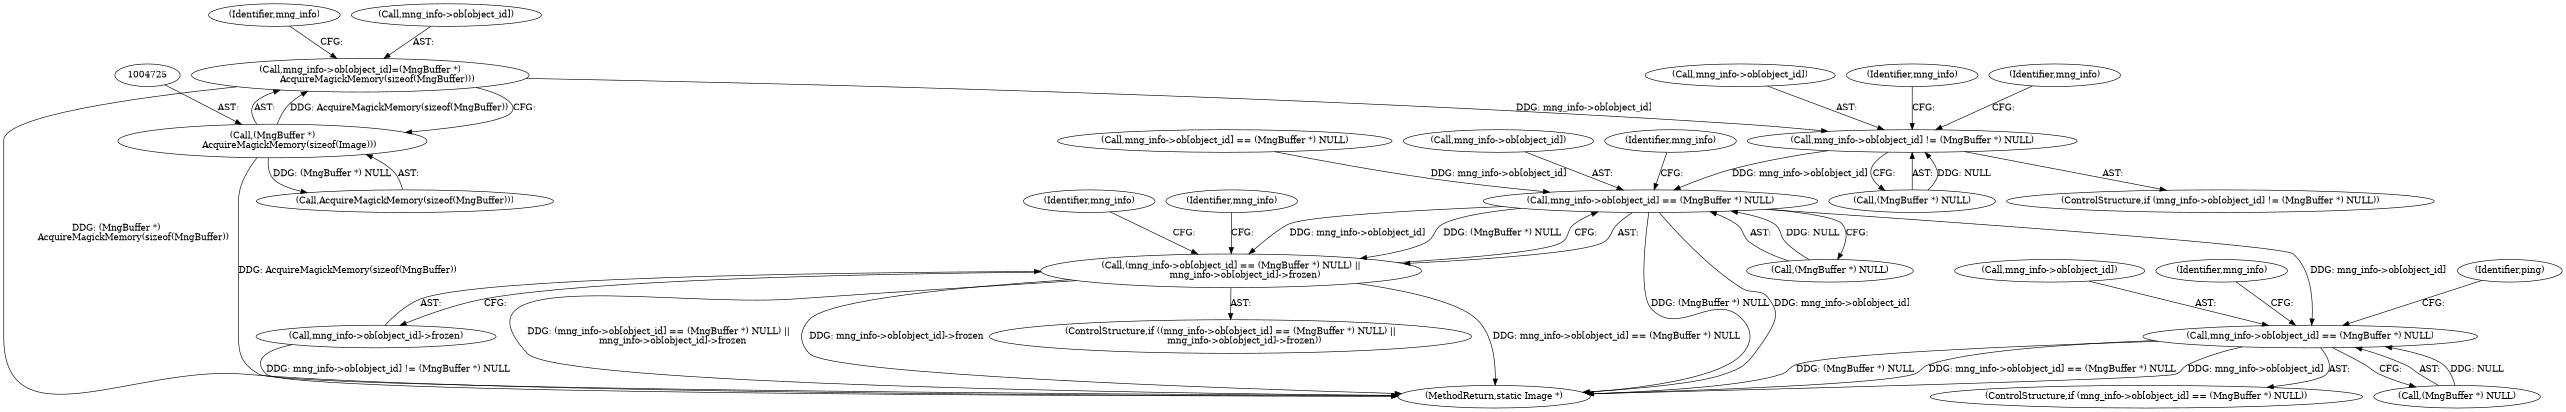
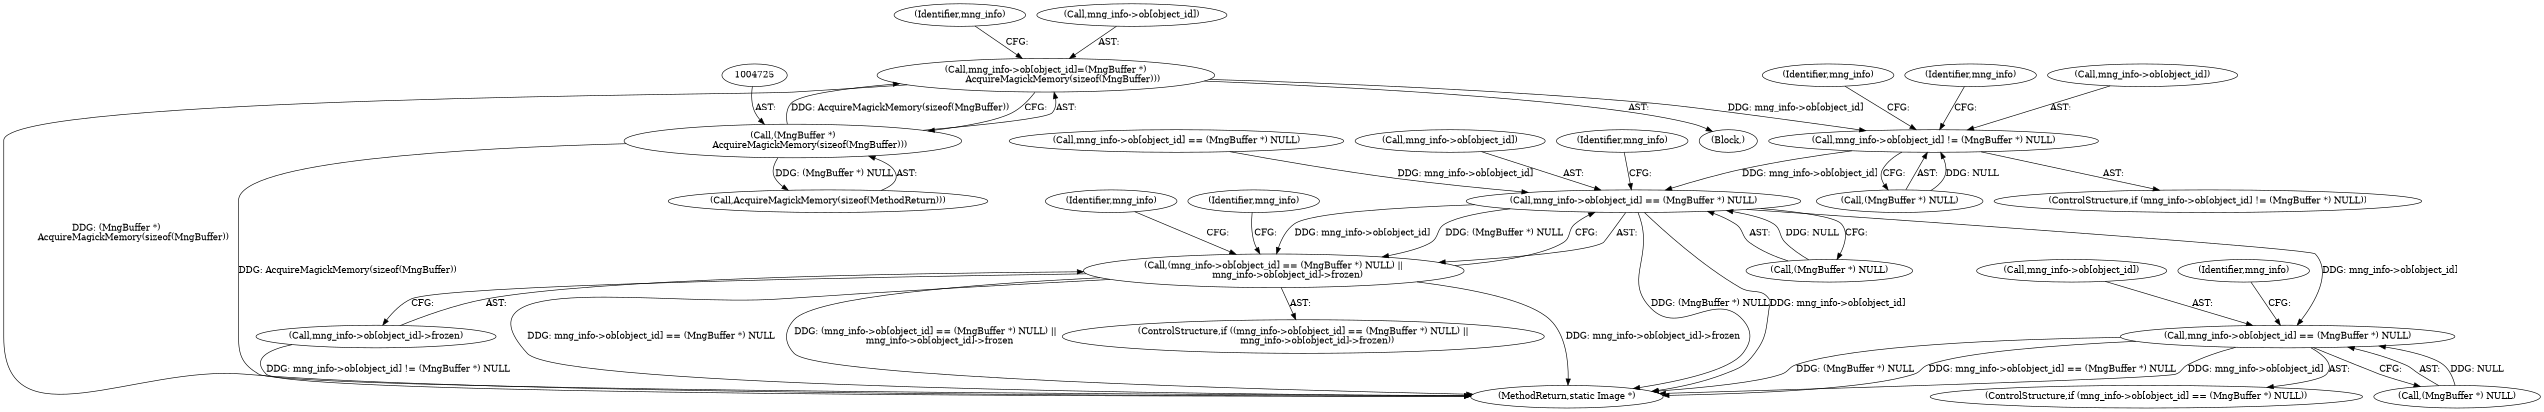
(272, 141) -> (793, 141)
none -> (1728, 141)
(405, 201) -> (828, 201)
(2510, 271) -> none
